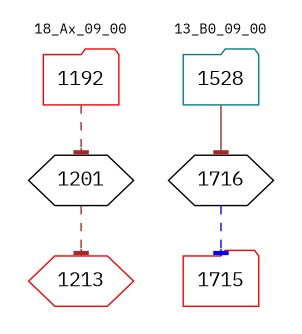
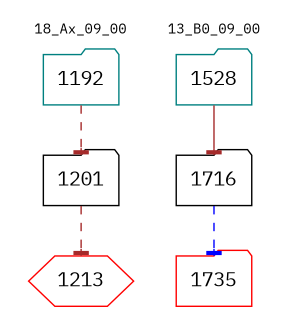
(81, 80) -> (81, 80)
(81, 180) -> (81, 180)
(221, 180) -> (214, 180)
(221, 281) -> (214, 281)
